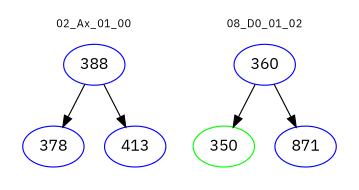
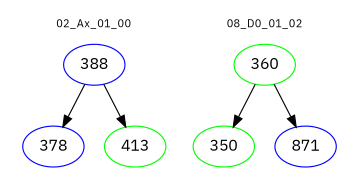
(265, 65) -> (265, 65)
(135, 147) -> (135, 147)
